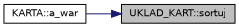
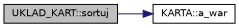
(99, 14) -> (130, 14)
